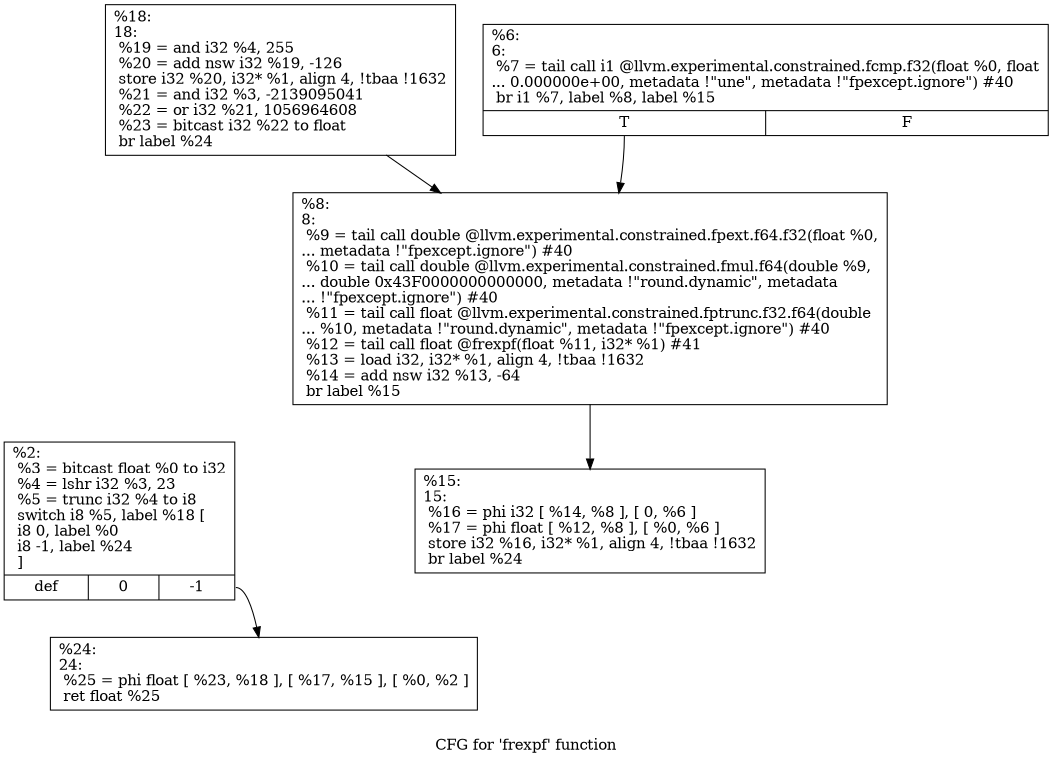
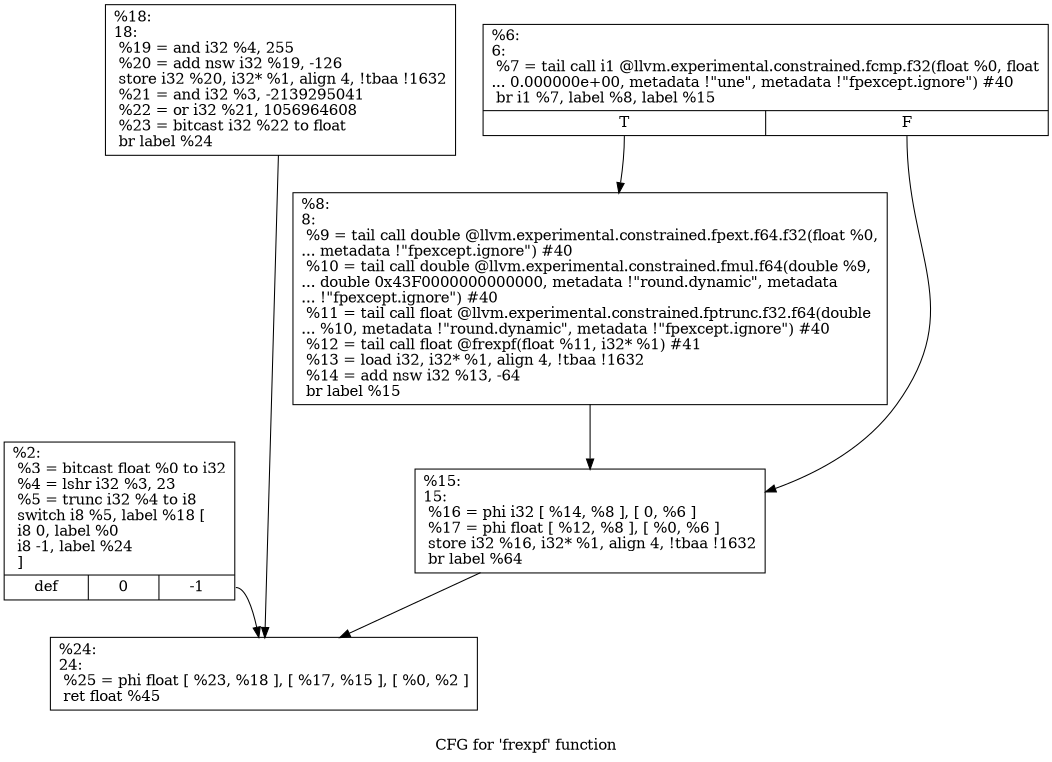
(239, 95) -> (239, 95)
(409, 171) -> (272, 391)
none -> (925, 347)
(473, 559) -> (473, 559)
none -> (415, 603)
(110, 697) -> (110, 697)
